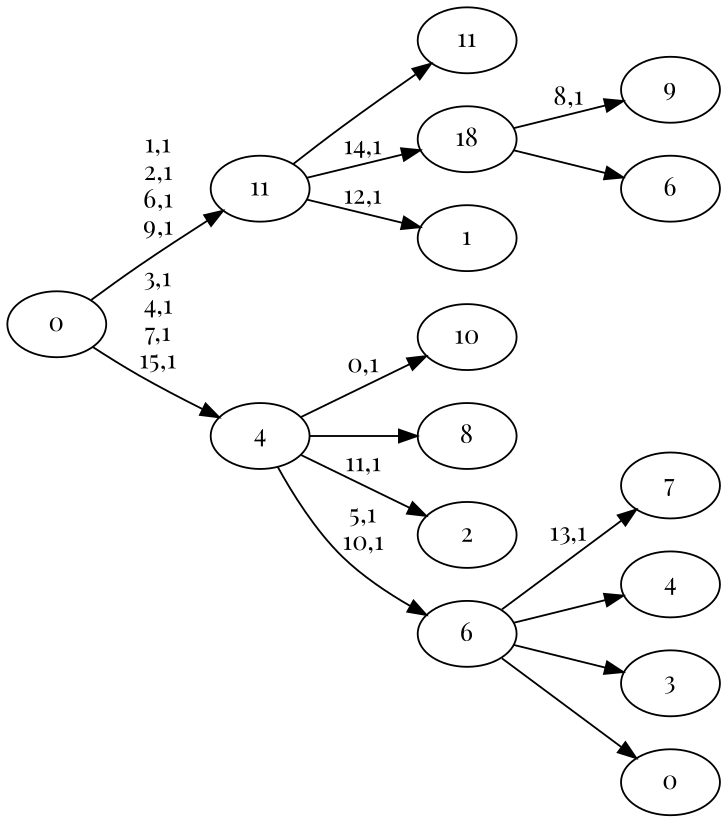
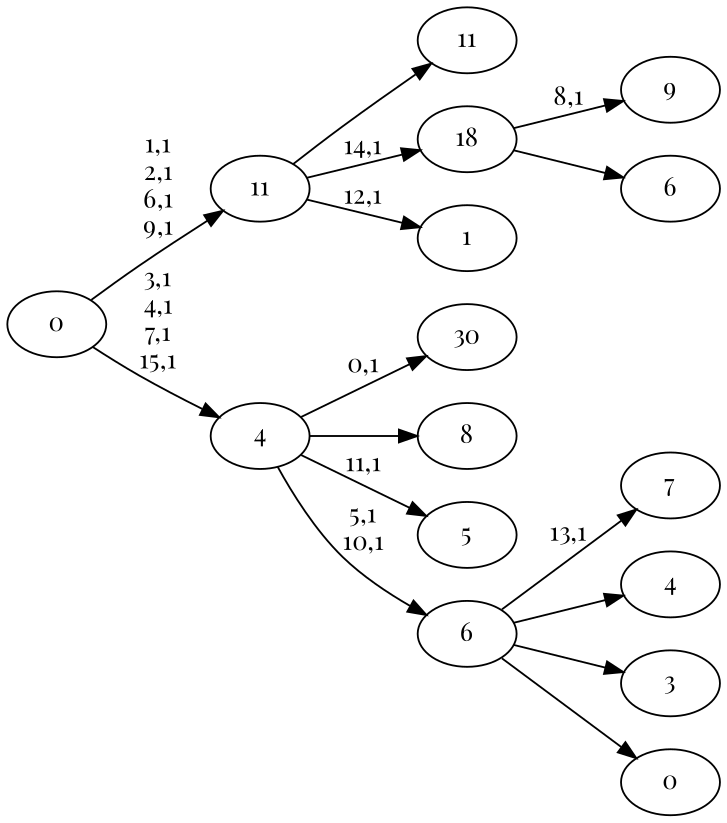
(467, 337) -> (467, 337)
(467, 535) -> (467, 535)
